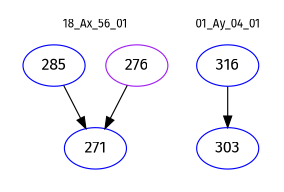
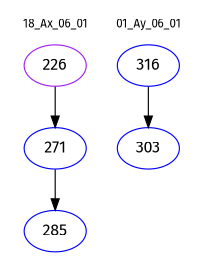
(95, 25) -> (56, 25)
(228, 25) -> (149, 25)
(137, 66) -> (55, 66)
(72, 102) -> (55, 184)
